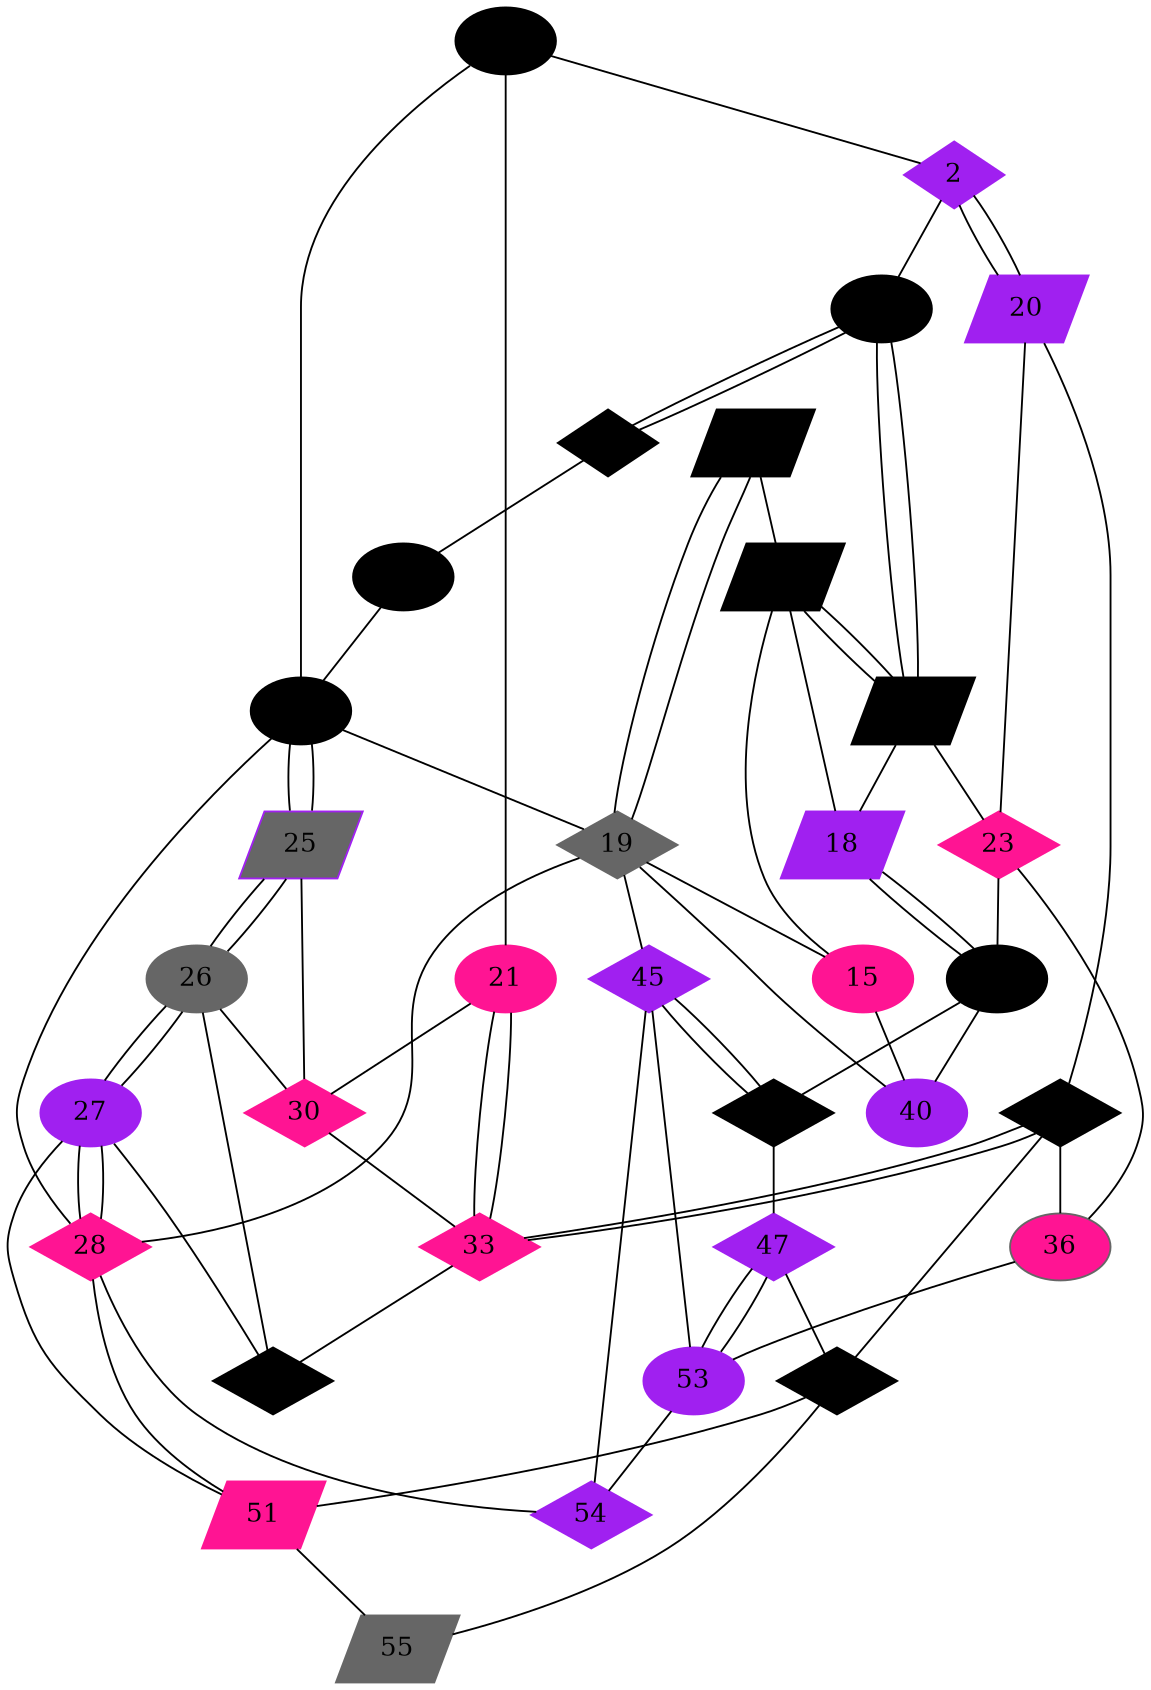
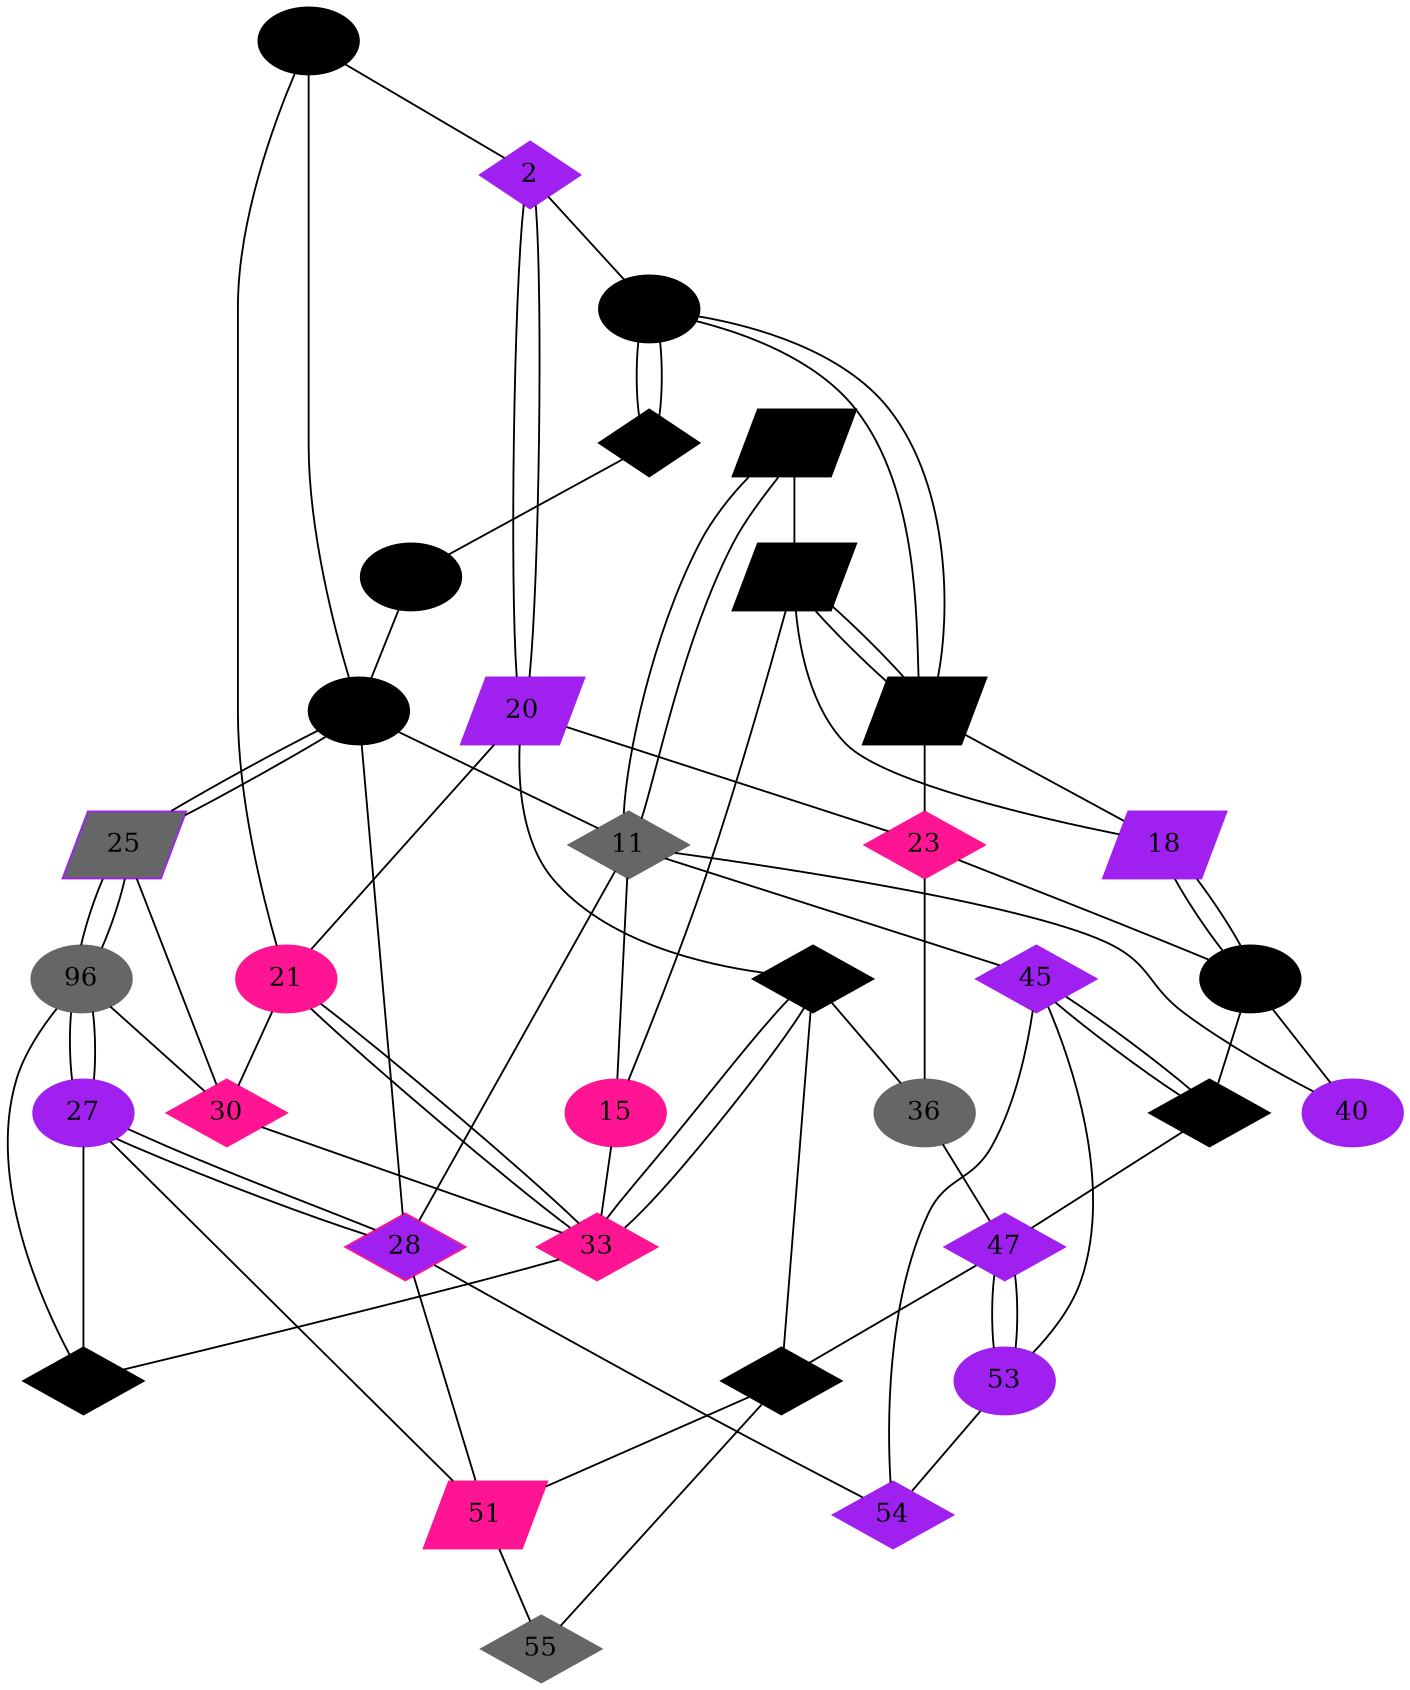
(617, 845) -> (629, 845)
none -> (403, 847)
(197, 979) -> (82, 979)
(894, 1055) -> (606, 1181)
(91, 1247) -> (405, 1247)
(1060, 1247) -> (925, 1113)
(873, 1307) -> (969, 1186)
(398, 1649) -> (541, 1649)
